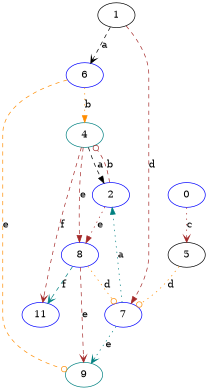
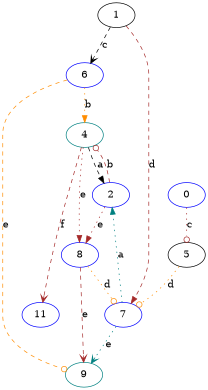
(105, 45) -> (105, 45)
(80, 191) -> (80, 191)
(187, 221) -> (187, 221)
(62, 282) -> none
